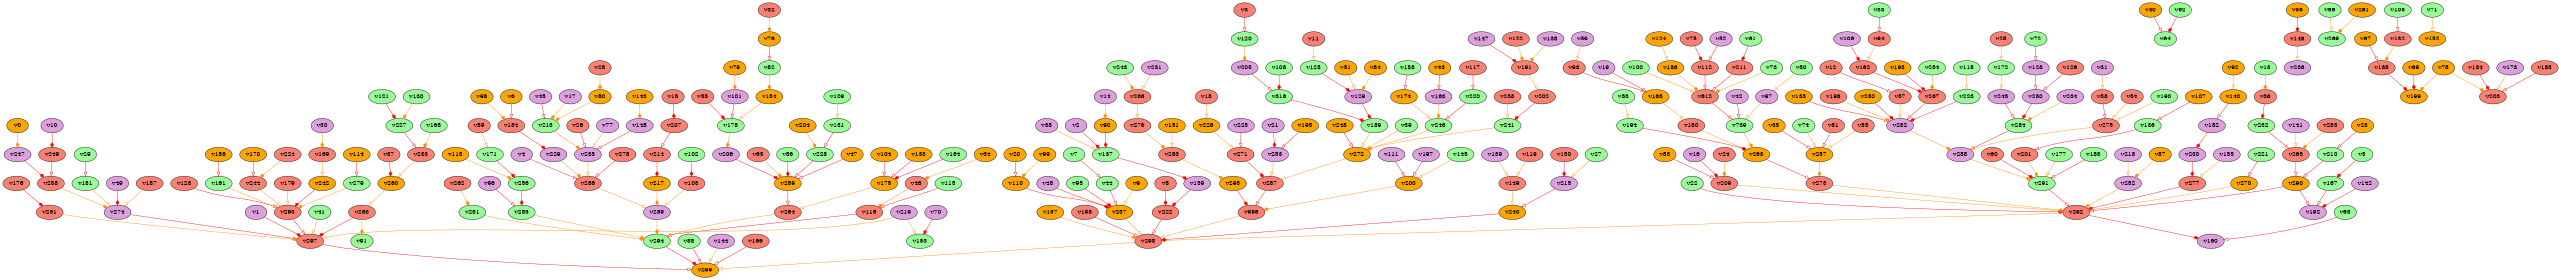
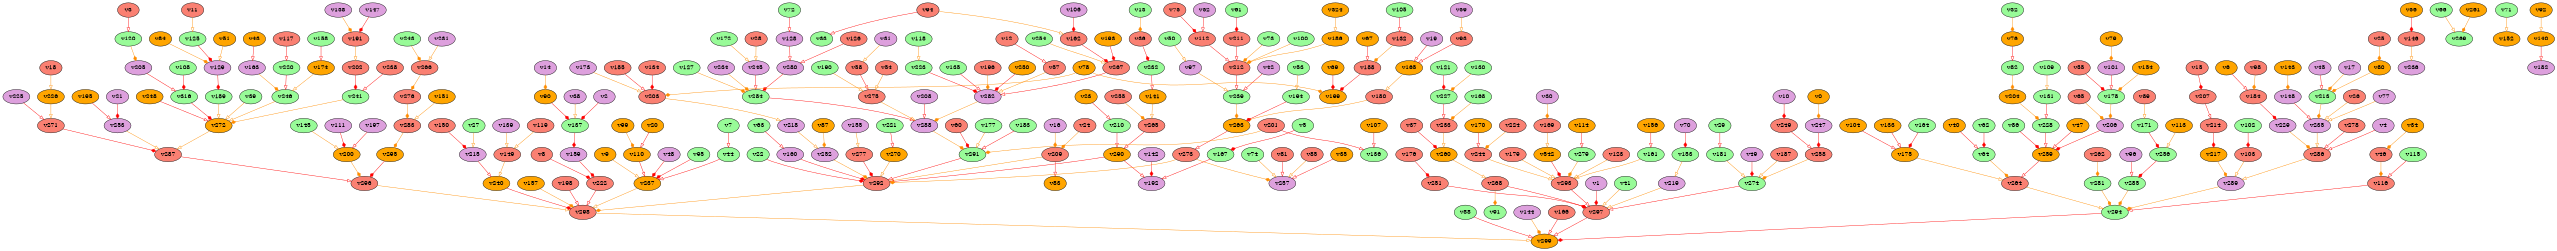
(769, 10) -> (2012, 10)
(1879, 23) -> (875, 21)
(1516, 39) -> none
(1659, 39) -> (1335, 10)
(2001, 51) -> (756, 51)
none -> (687, 68)
(769, 80) -> (2012, 80)
(1932, 80) -> (1076, 53)
(482, 97) -> (2256, 68)
none -> (924, 97)
(1705, 97) -> (1237, 68)
(1799, 97) -> (953, 68)
none -> (722, 107)
(1137, 109) -> (417, 80)
(1326, 109) -> (199, 110)
(1508, 109) -> (374, 81)
(752, 110) -> (2130, 81)
(1740, 126) -> (1237, 97)
(2296, 126) -> (1153, 97)
(582, 138) -> (2338, 110)
(2087, 139) -> (1321, 140)
(2277, 139) -> (1152, 80)
(1819, 155) -> (1282, 183)
(2192, 155) -> none
(771, 167) -> (2093, 109)
(1399, 167) -> (342, 138)
(1708, 167) -> (1055, 138)
(1819, 167) -> (1231, 170)
none -> (1997, 167)
(486, 168) -> (2172, 138)
(1692, 168) -> (1055, 167)
(322, 183) -> (1547, 155)
(234, 198) -> (1592, 168)
(118, 212) -> (1752, 183)
(1251, 212) -> (364, 183)
(911, 225) -> (1679, 167)
(2141, 226) -> (830, 169)
(177, 228) -> (1515, 195)
(714, 254) -> (1534, 225)
